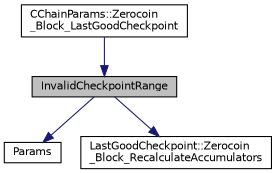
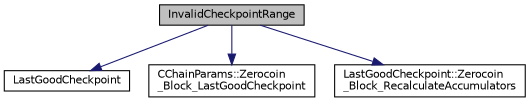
(104, 51) -> (232, 40)
(33, 153) -> (67, 81)
